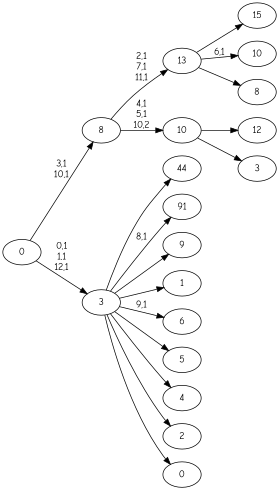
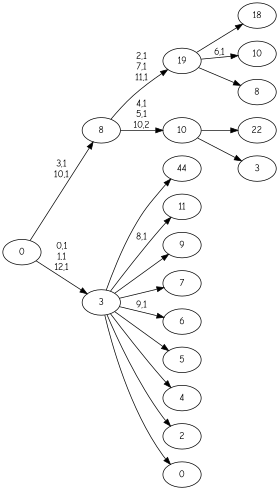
(257, 16) -> (257, 16)
(182, 61) -> (182, 61)
(257, 130) -> (257, 130)
(182, 207) -> (182, 207)
(182, 283) -> (182, 283)
